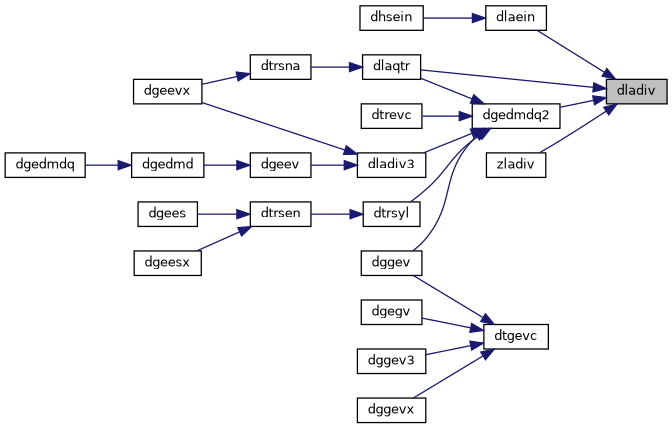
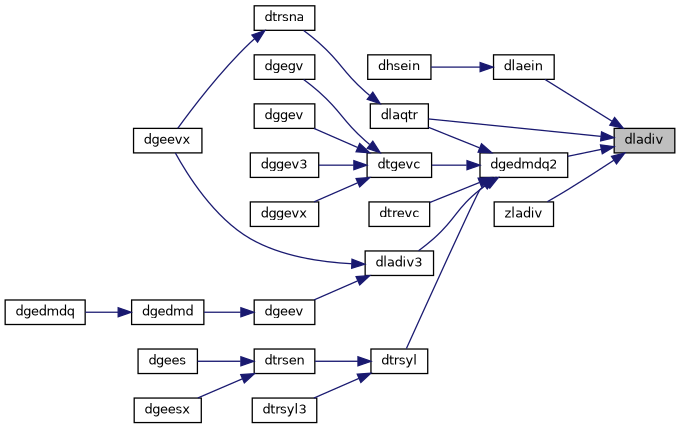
(447, 195) -> (449, 165)
none -> (285, 410)
